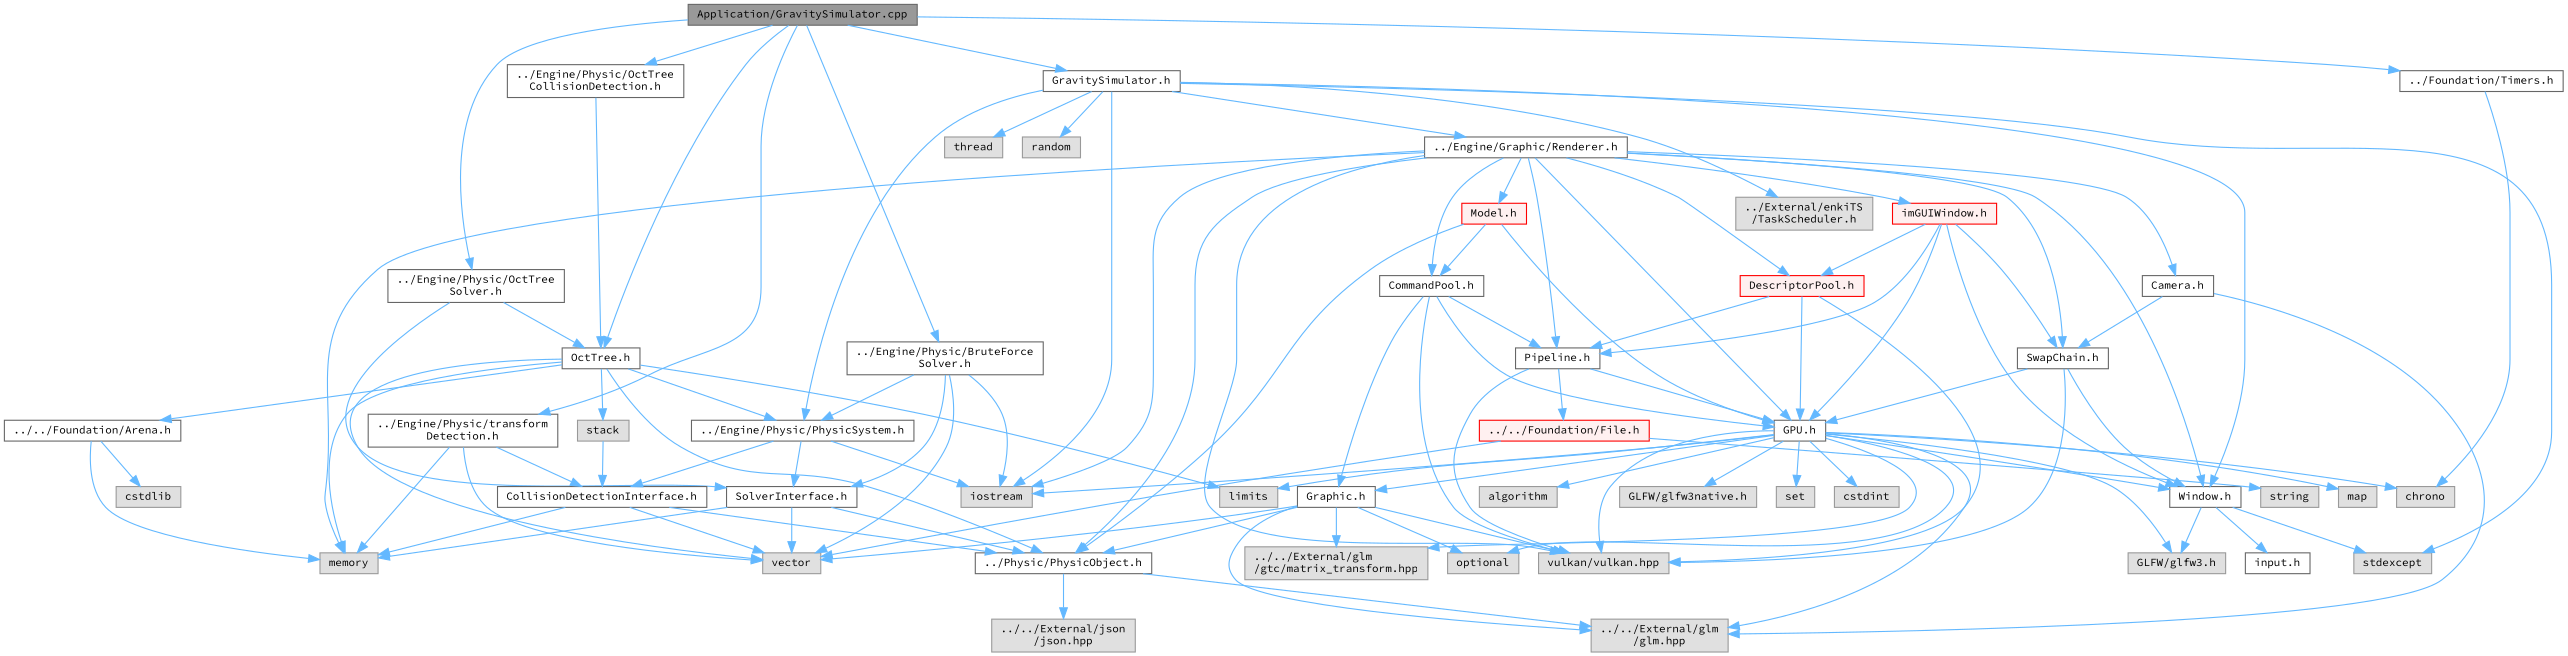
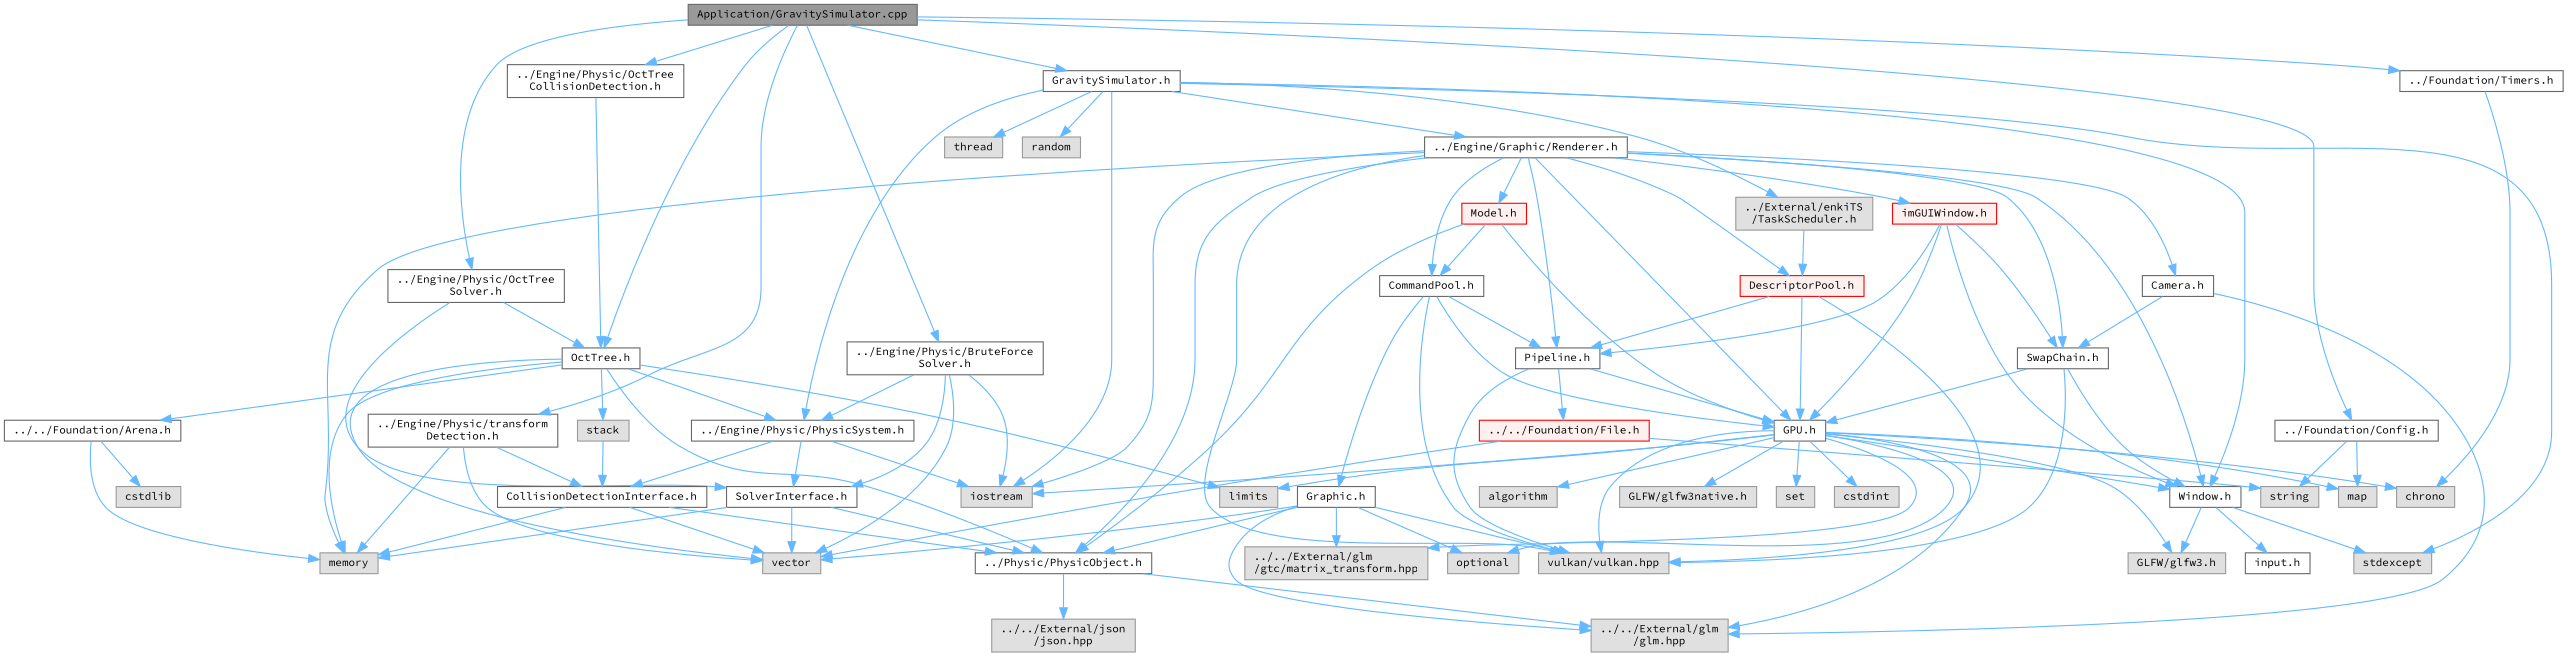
(1878, 247) -> (1803, 247)
none -> (2357, 431)
(1580, 462) -> none
